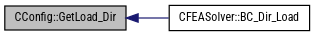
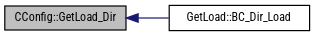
(239, 18) -> (239, 18)
